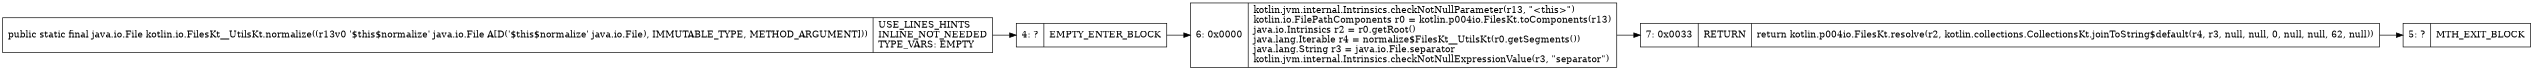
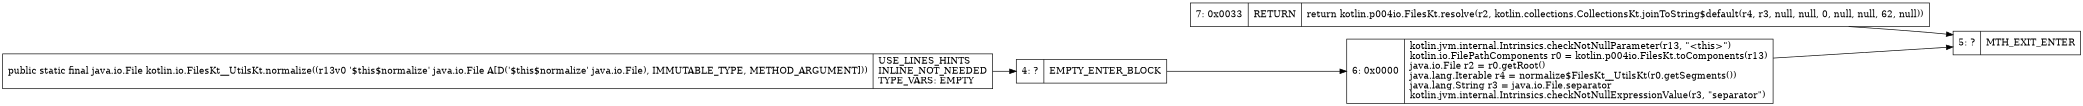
(1335, 30) -> (1478, 66)
(1625, 35) -> (1860, 53)
(2481, 35) -> (2031, 43)
